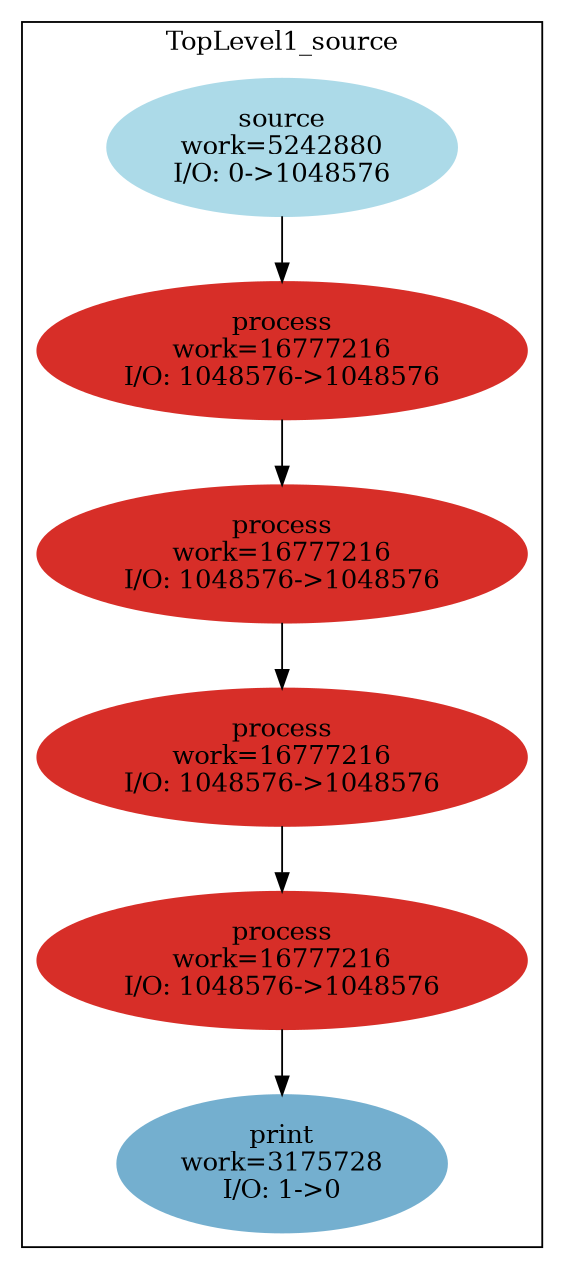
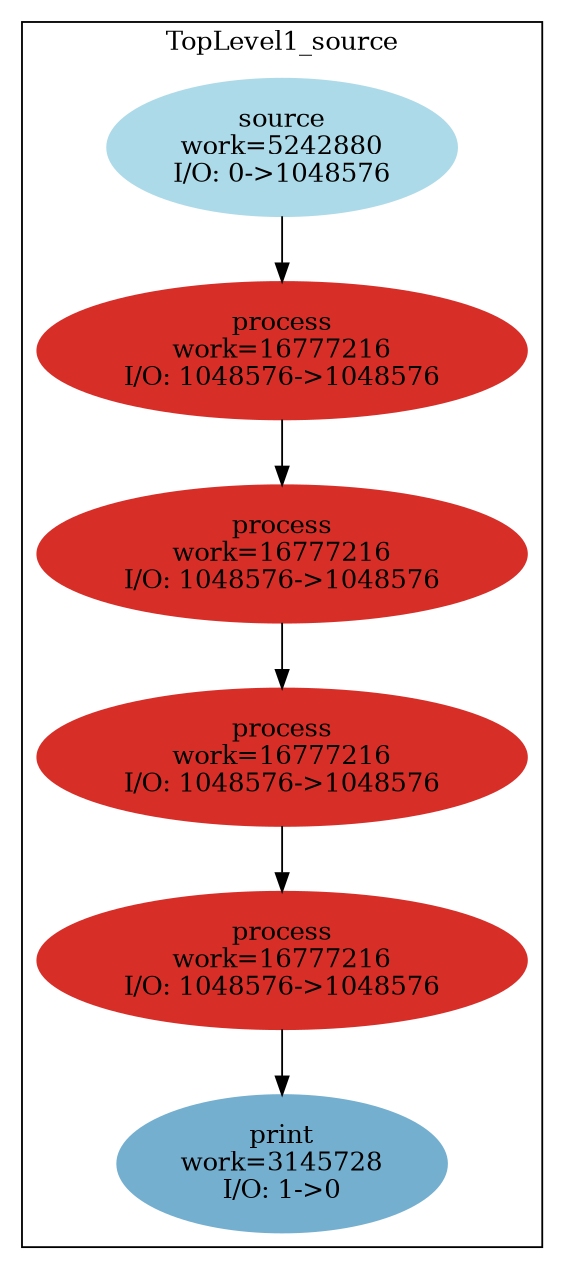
(282, 1164) -> (282, 1164)
